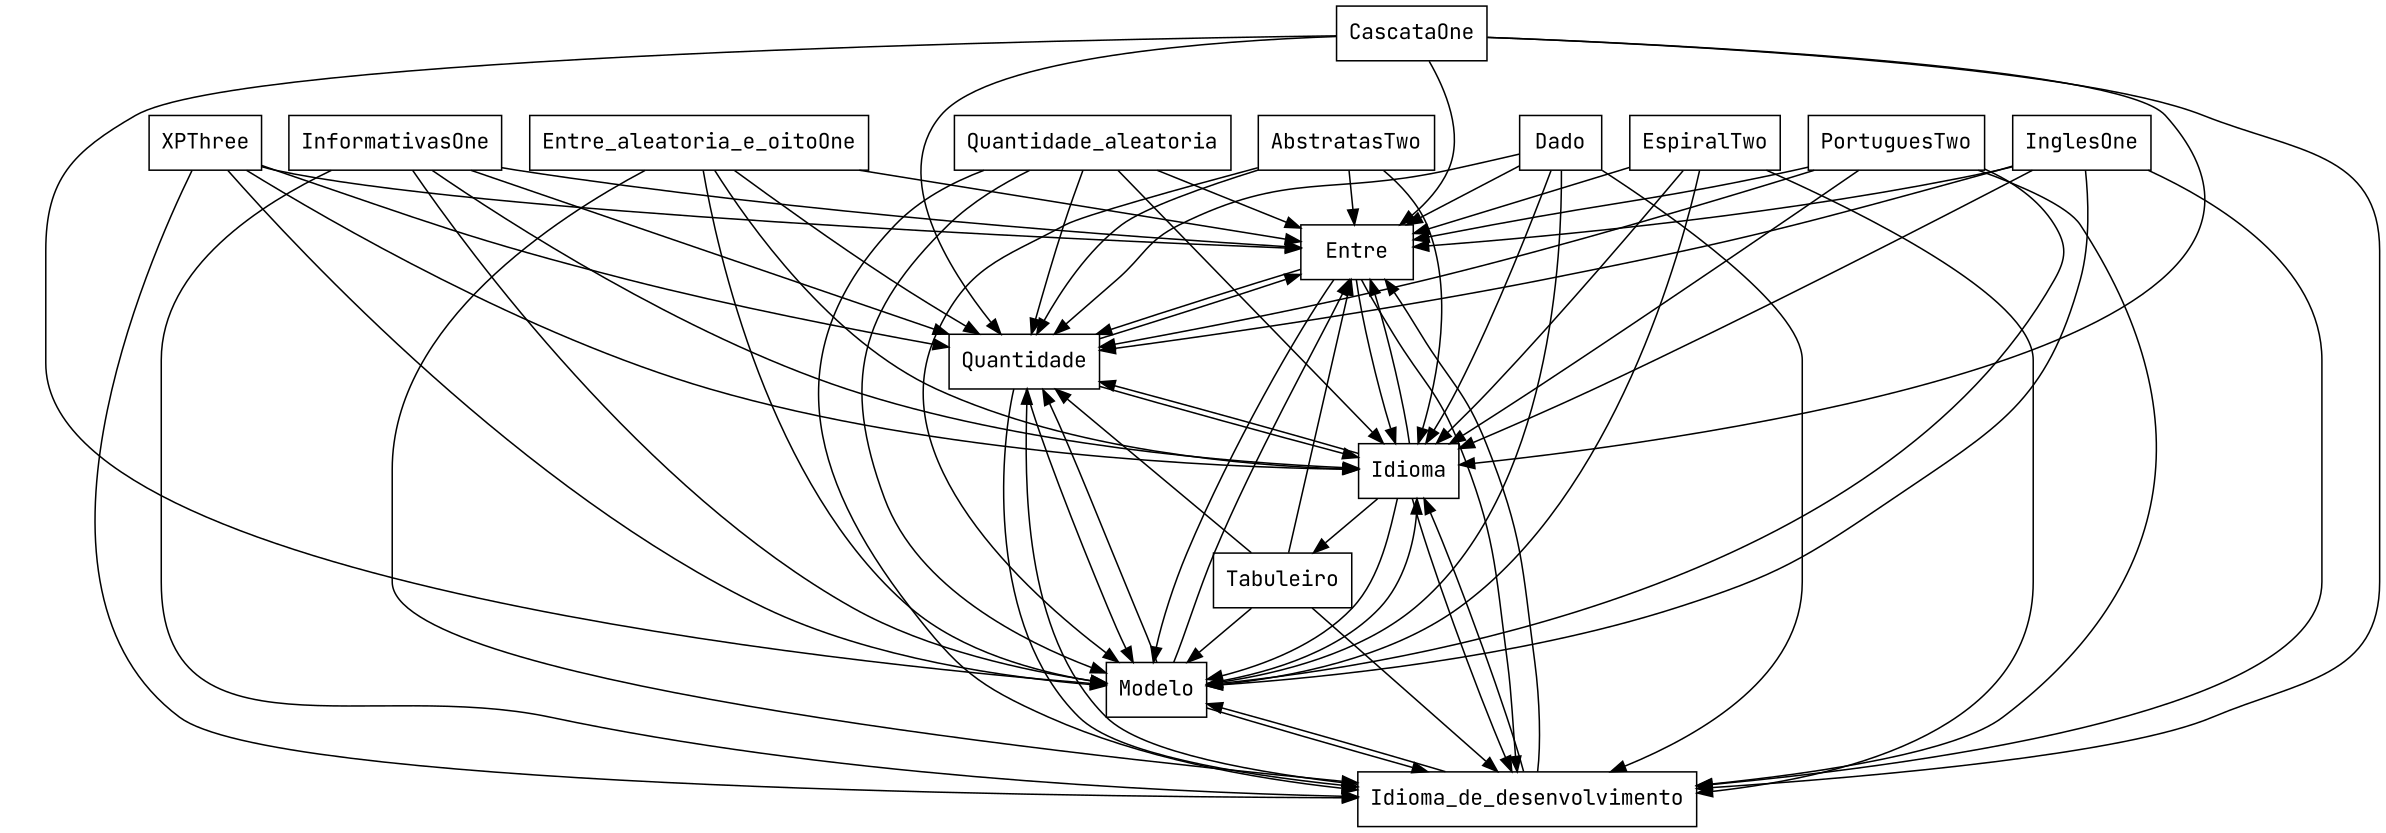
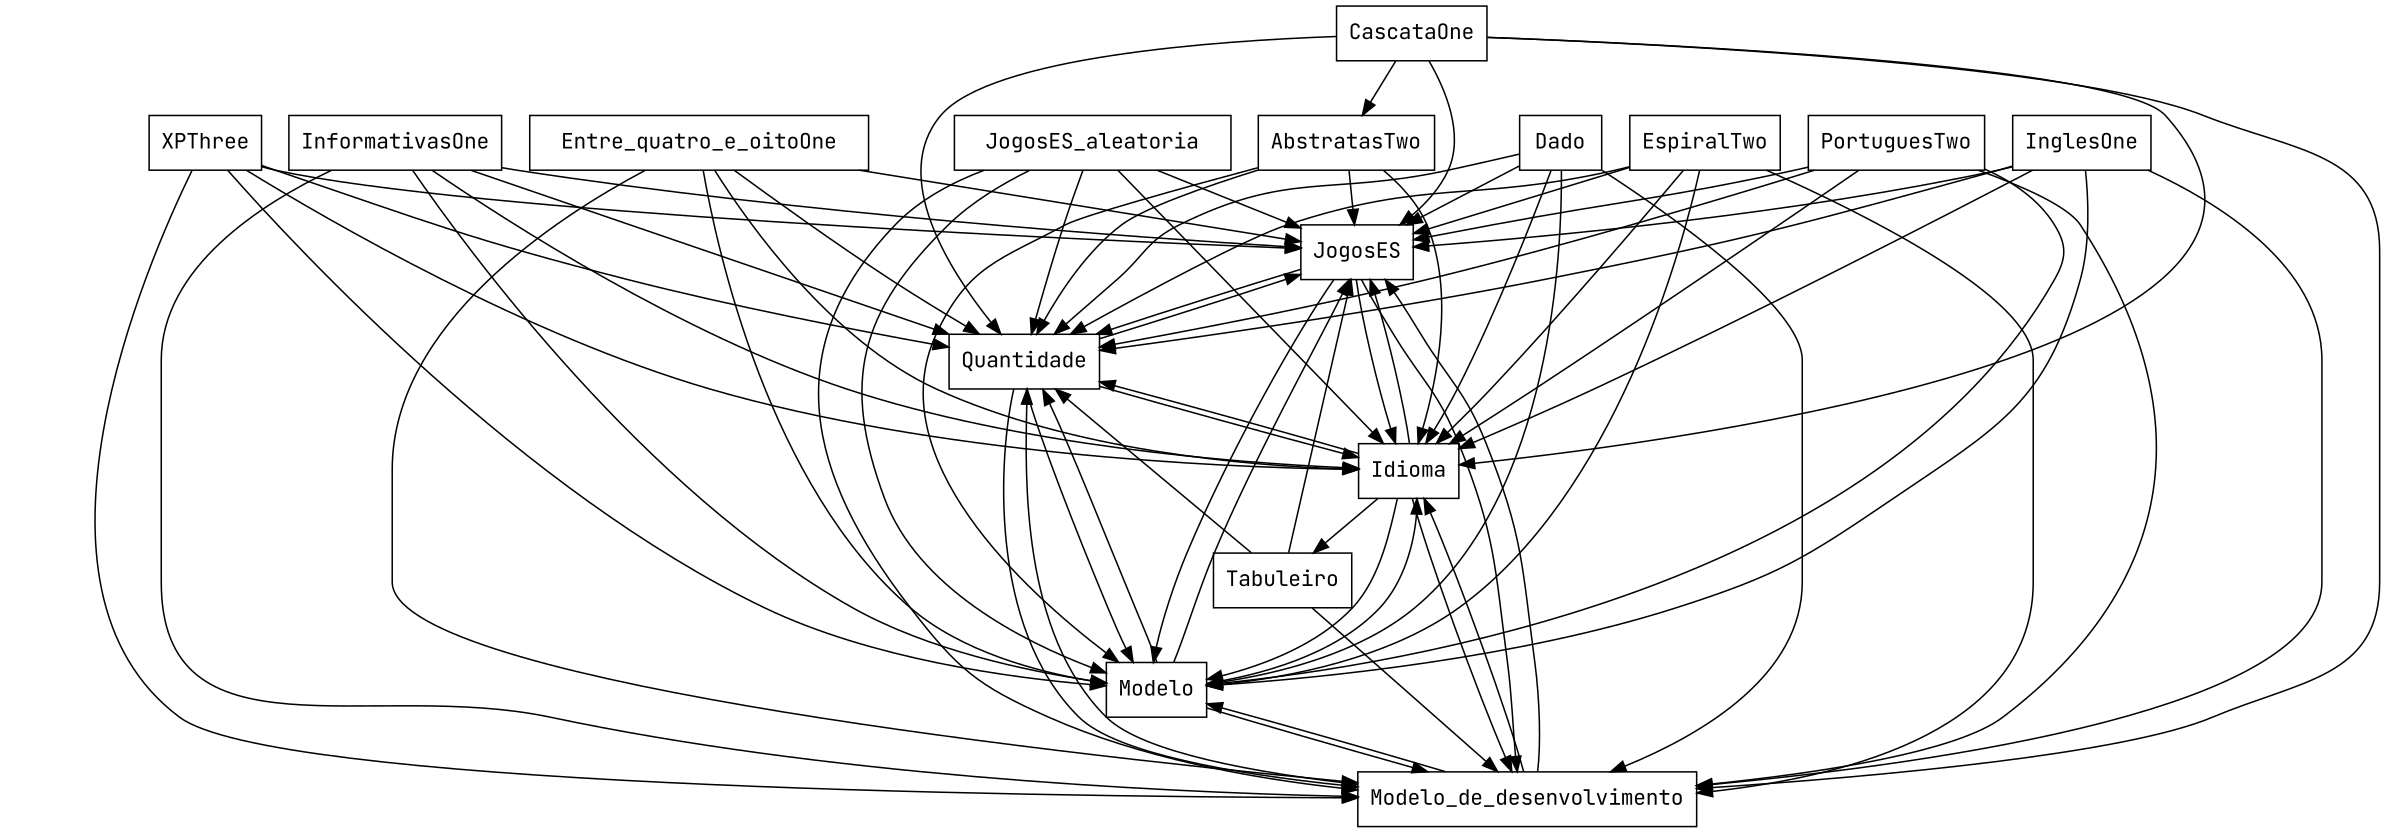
(699, 143) -> (699, 143)
(1093, 143) -> (1093, 143)
(58, 186) -> (1383, 82)
none -> (1331, 212)
(1357, 252) -> (1357, 252)
(1225, 630) -> none
(1527, 799) -> (1527, 799)
